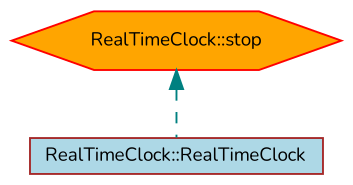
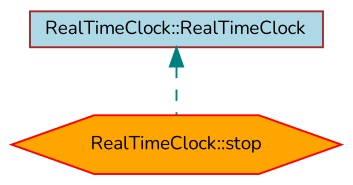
(176, 113) -> (176, 91)
